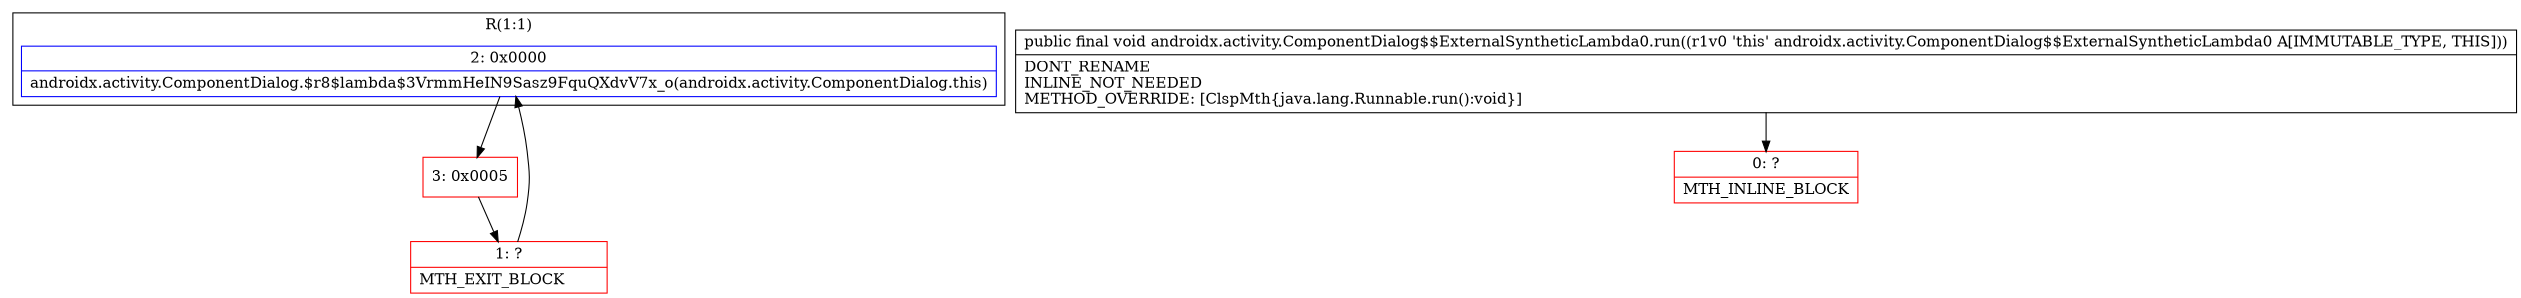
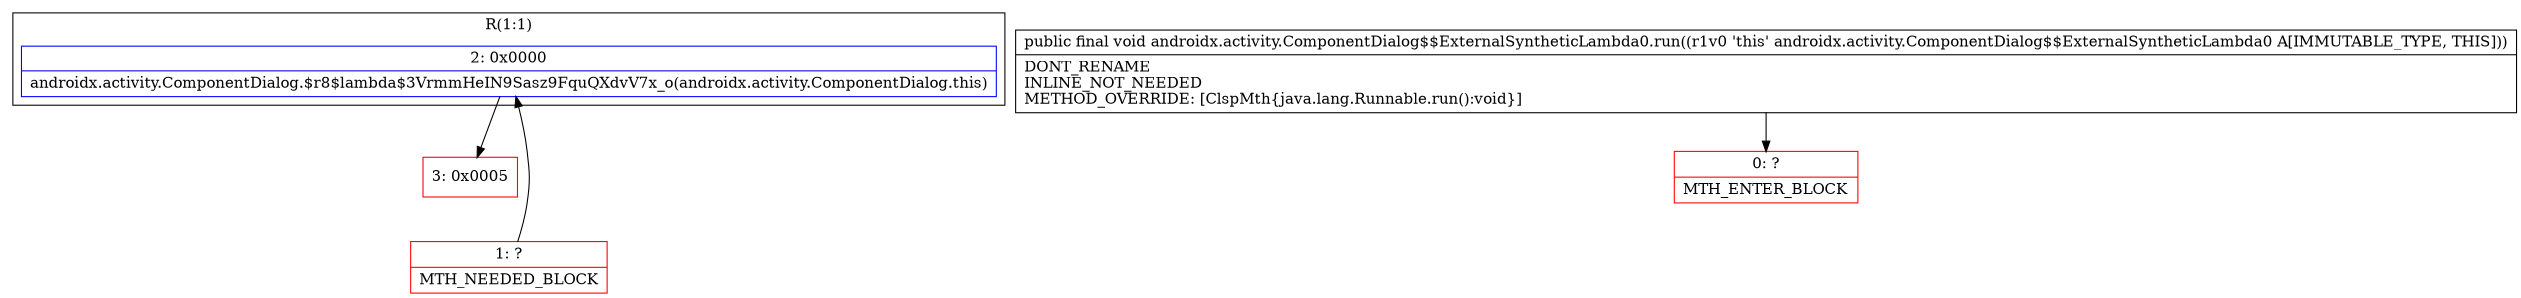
(1766, 189) -> (1766, 189)
(486, 214) -> none
(492, 280) -> (509, 280)
